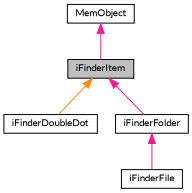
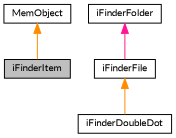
(101, 46) -> (37, 46)
(72, 100) -> (125, 102)
(130, 100) -> none
